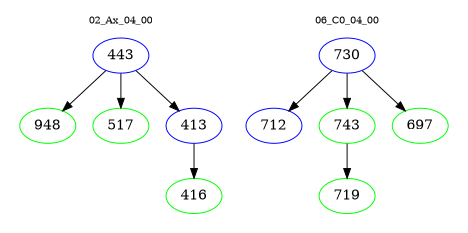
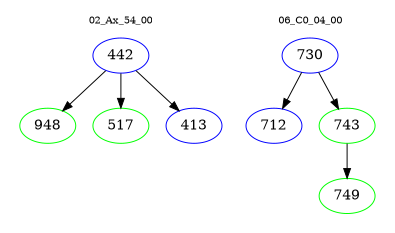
(121, 21) -> (121, 21)
(121, 56) -> (121, 56)
(420, 126) -> none
(194, 196) -> none
(347, 196) -> (347, 196)
